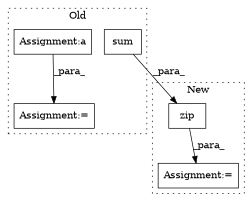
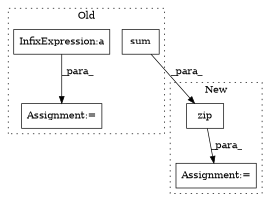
(53, 42) -> (62, 42)
